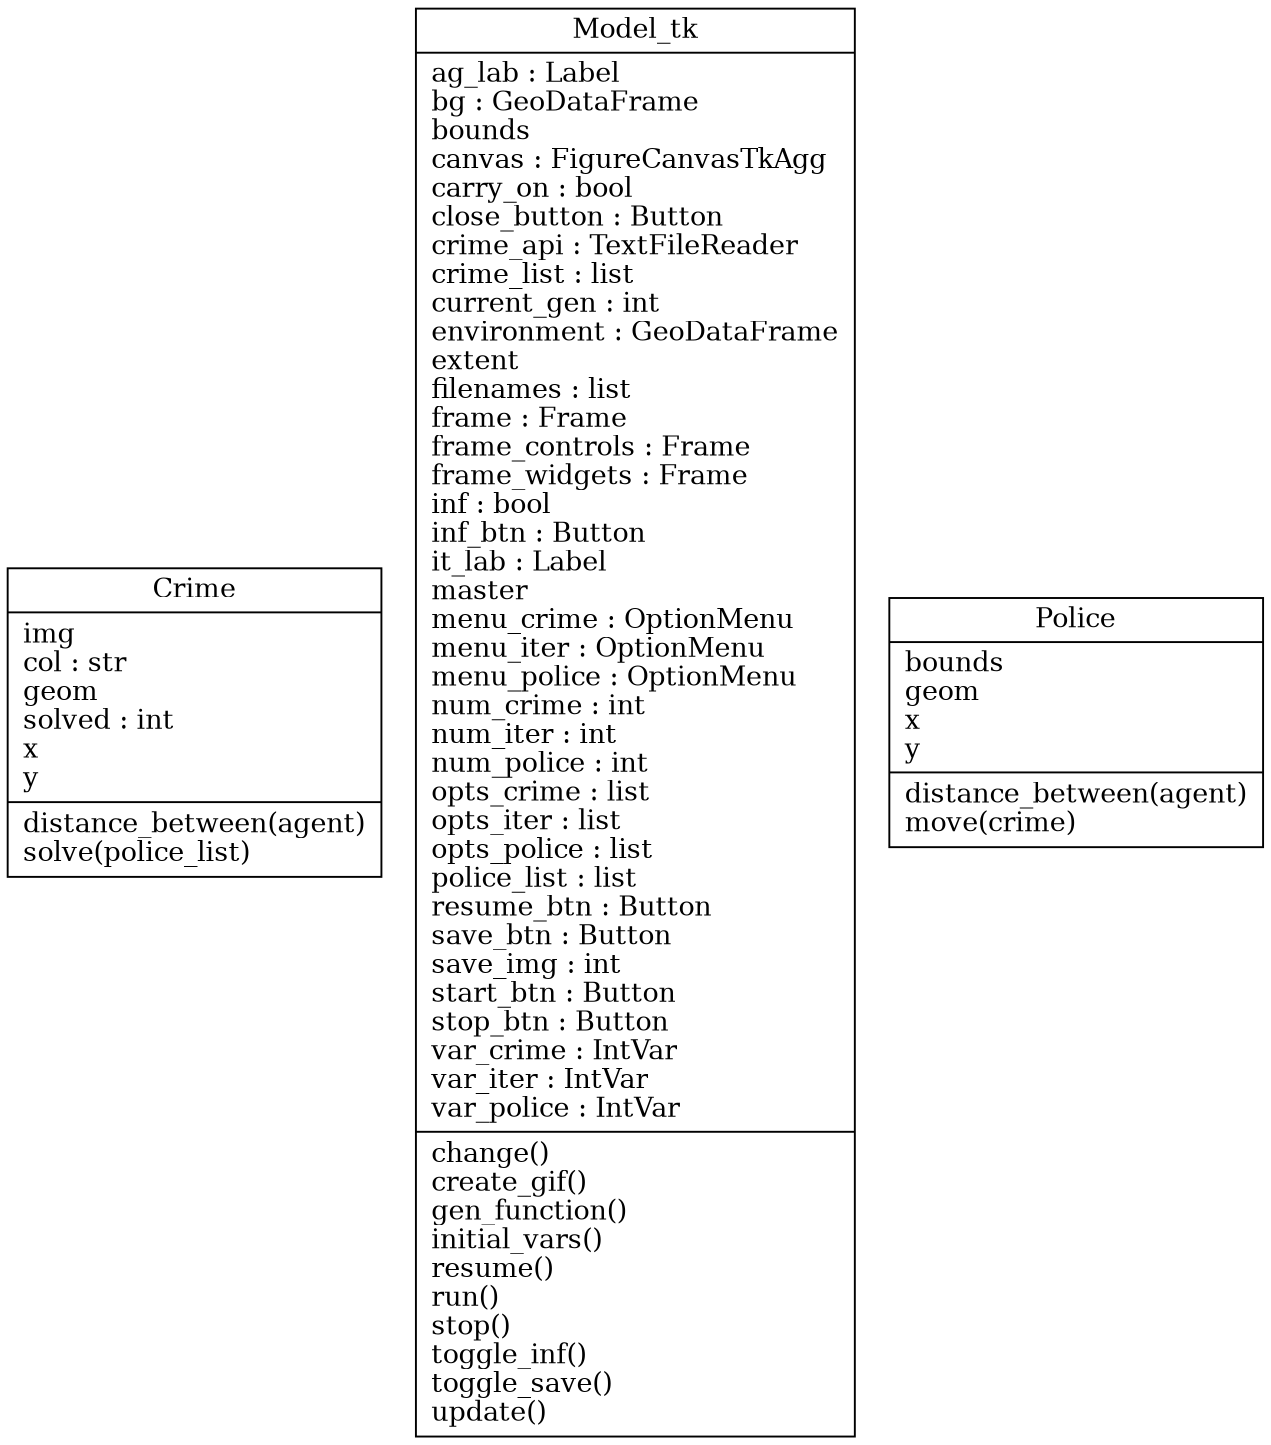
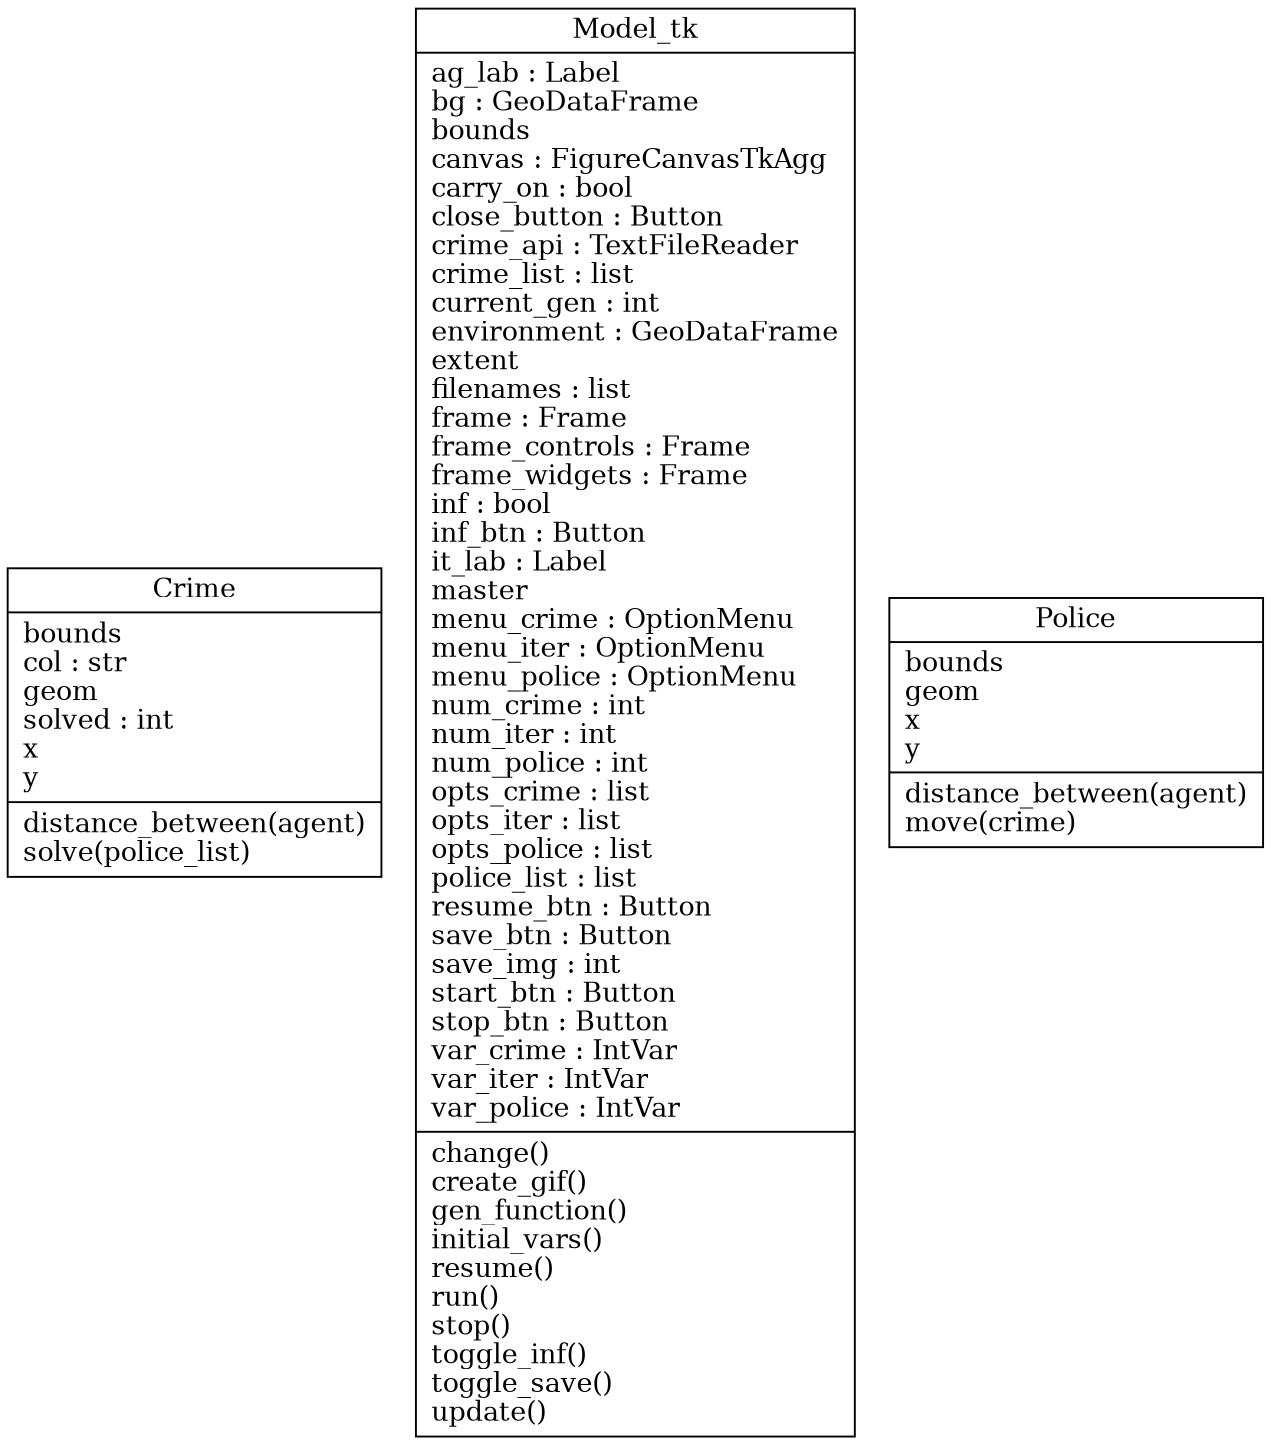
(50, 634) -> (73, 634)
